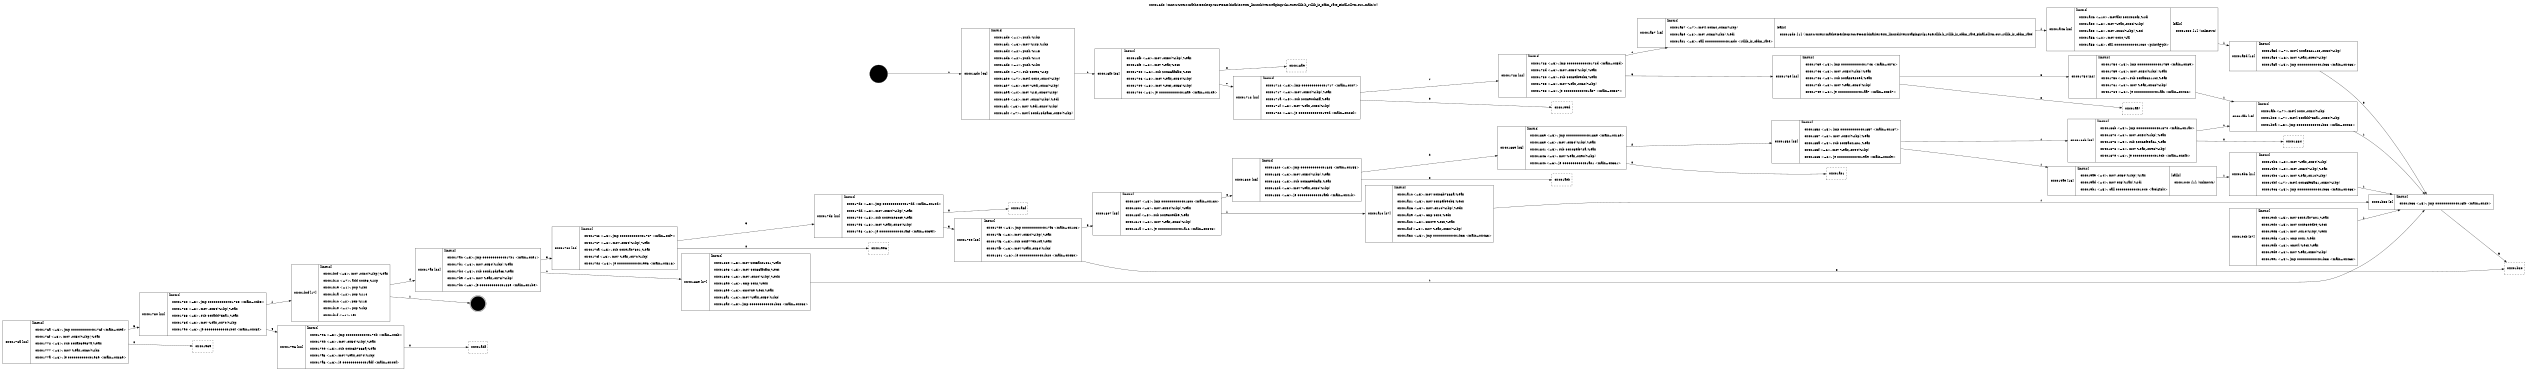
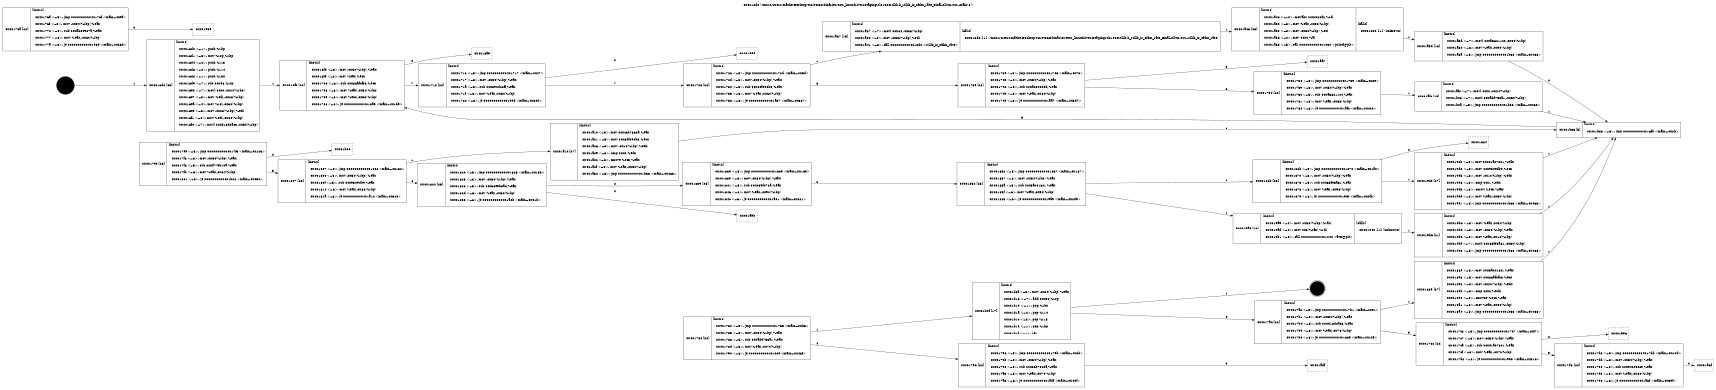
(2212, 129) -> (1397, 181)
(1836, 174) -> none
(948, 228) -> none
(2473, 235) -> (981, 120)
(133, 329) -> none
